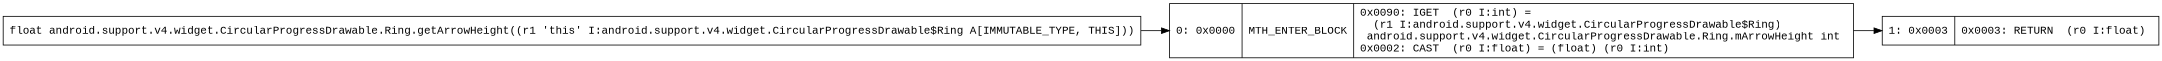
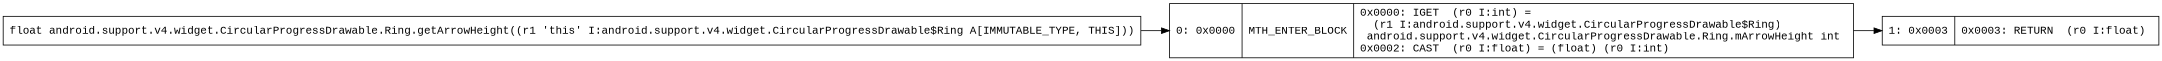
(1449, 12) -> (1449, 12)
